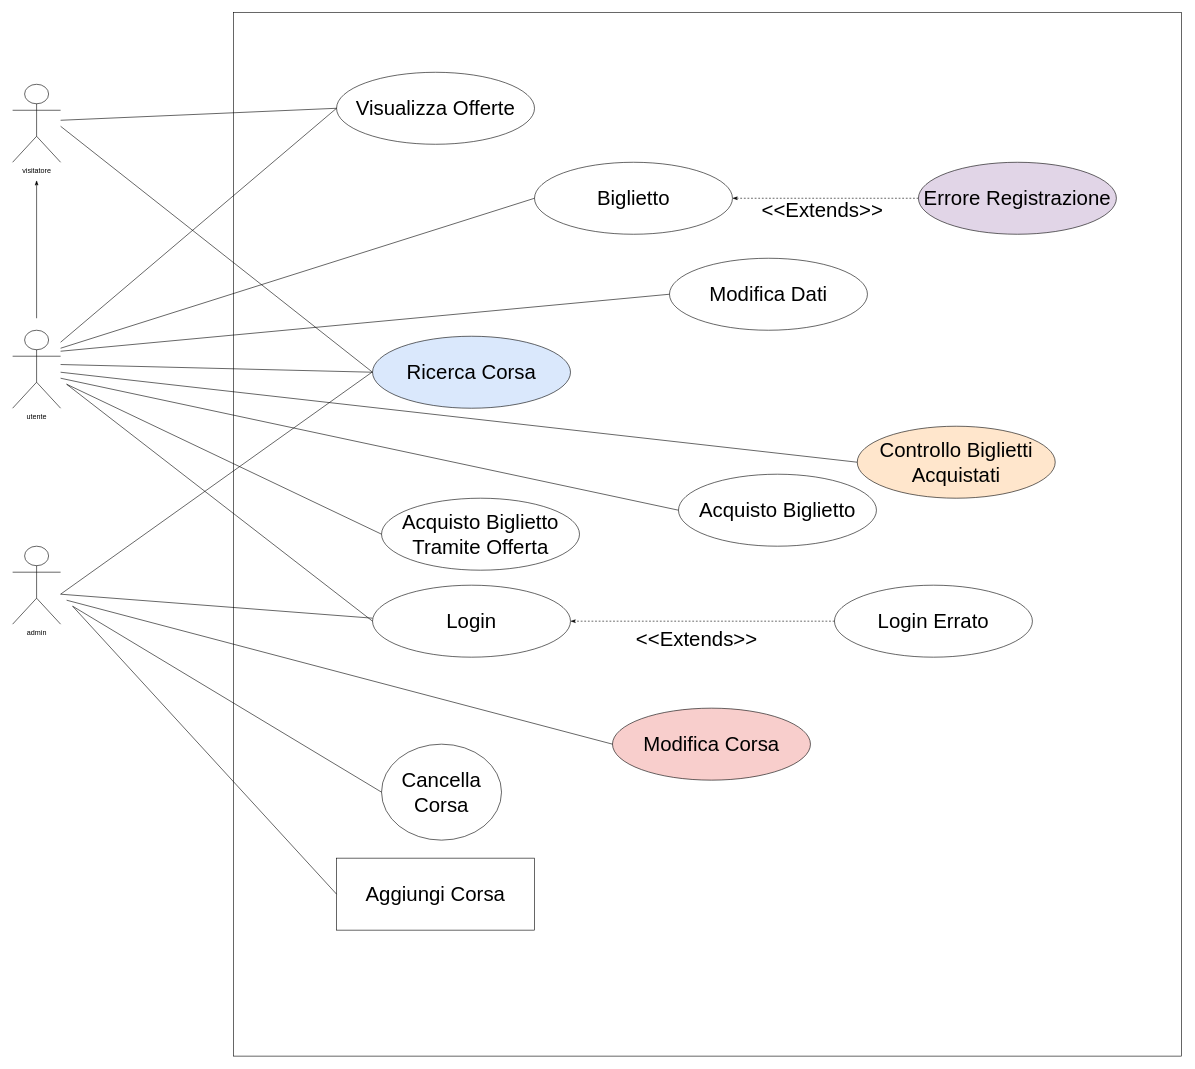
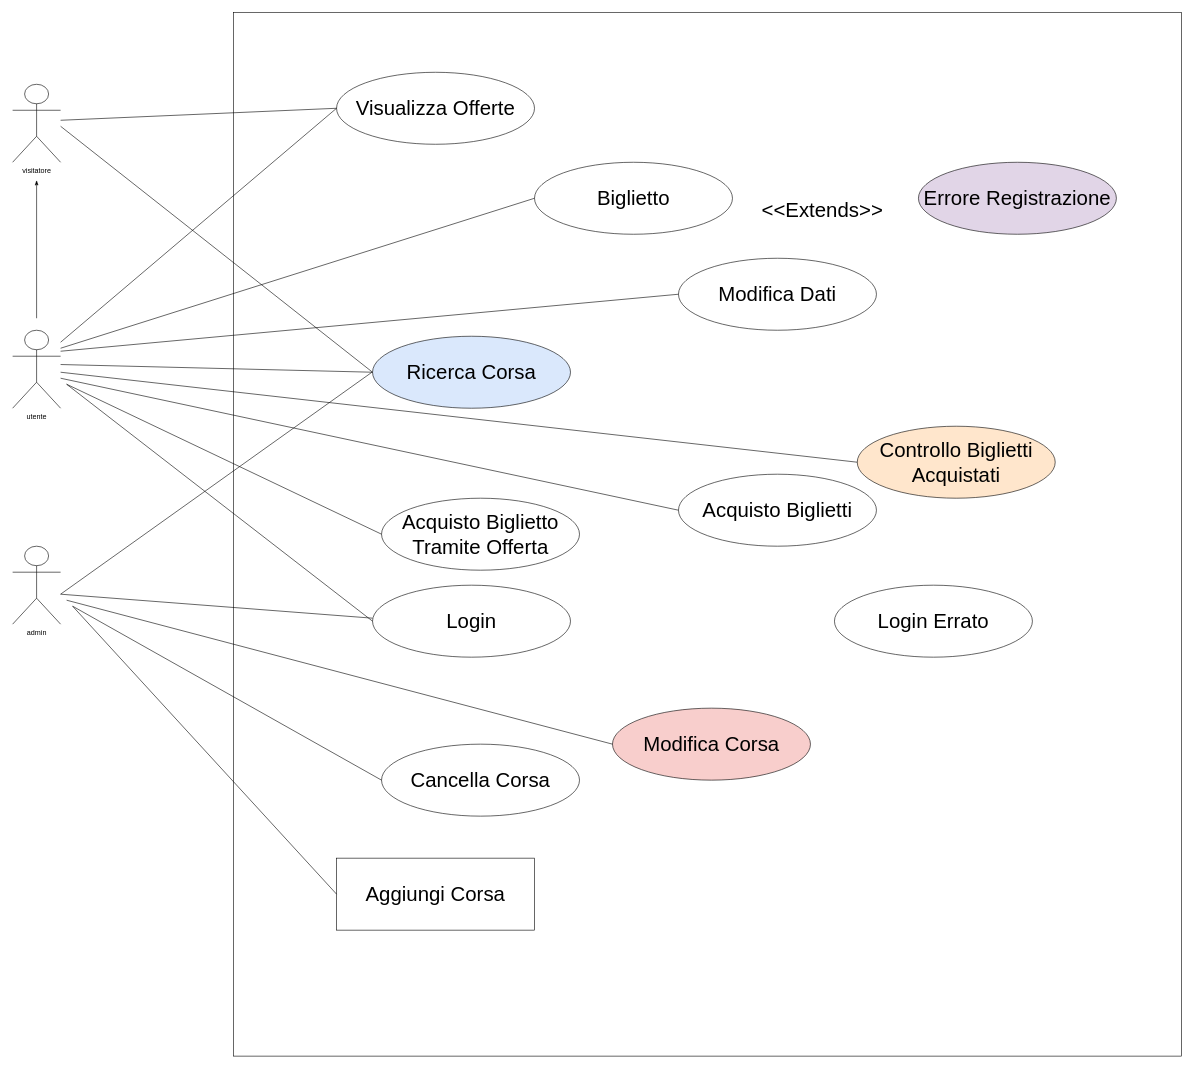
(737, 198) -> none
(768, 294) -> (777, 294)
(777, 510) -> (777, 510)
(575, 621) -> none
(441, 792) -> (480, 780)
